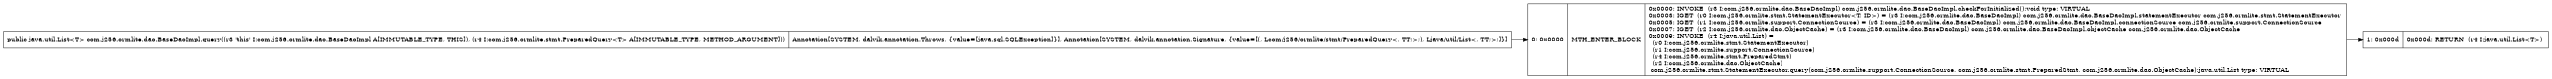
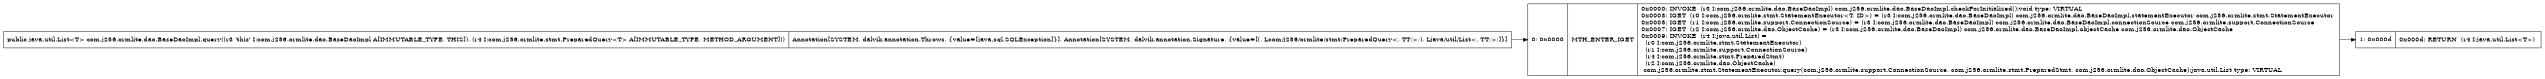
(1606, 40) -> (1603, 40)
